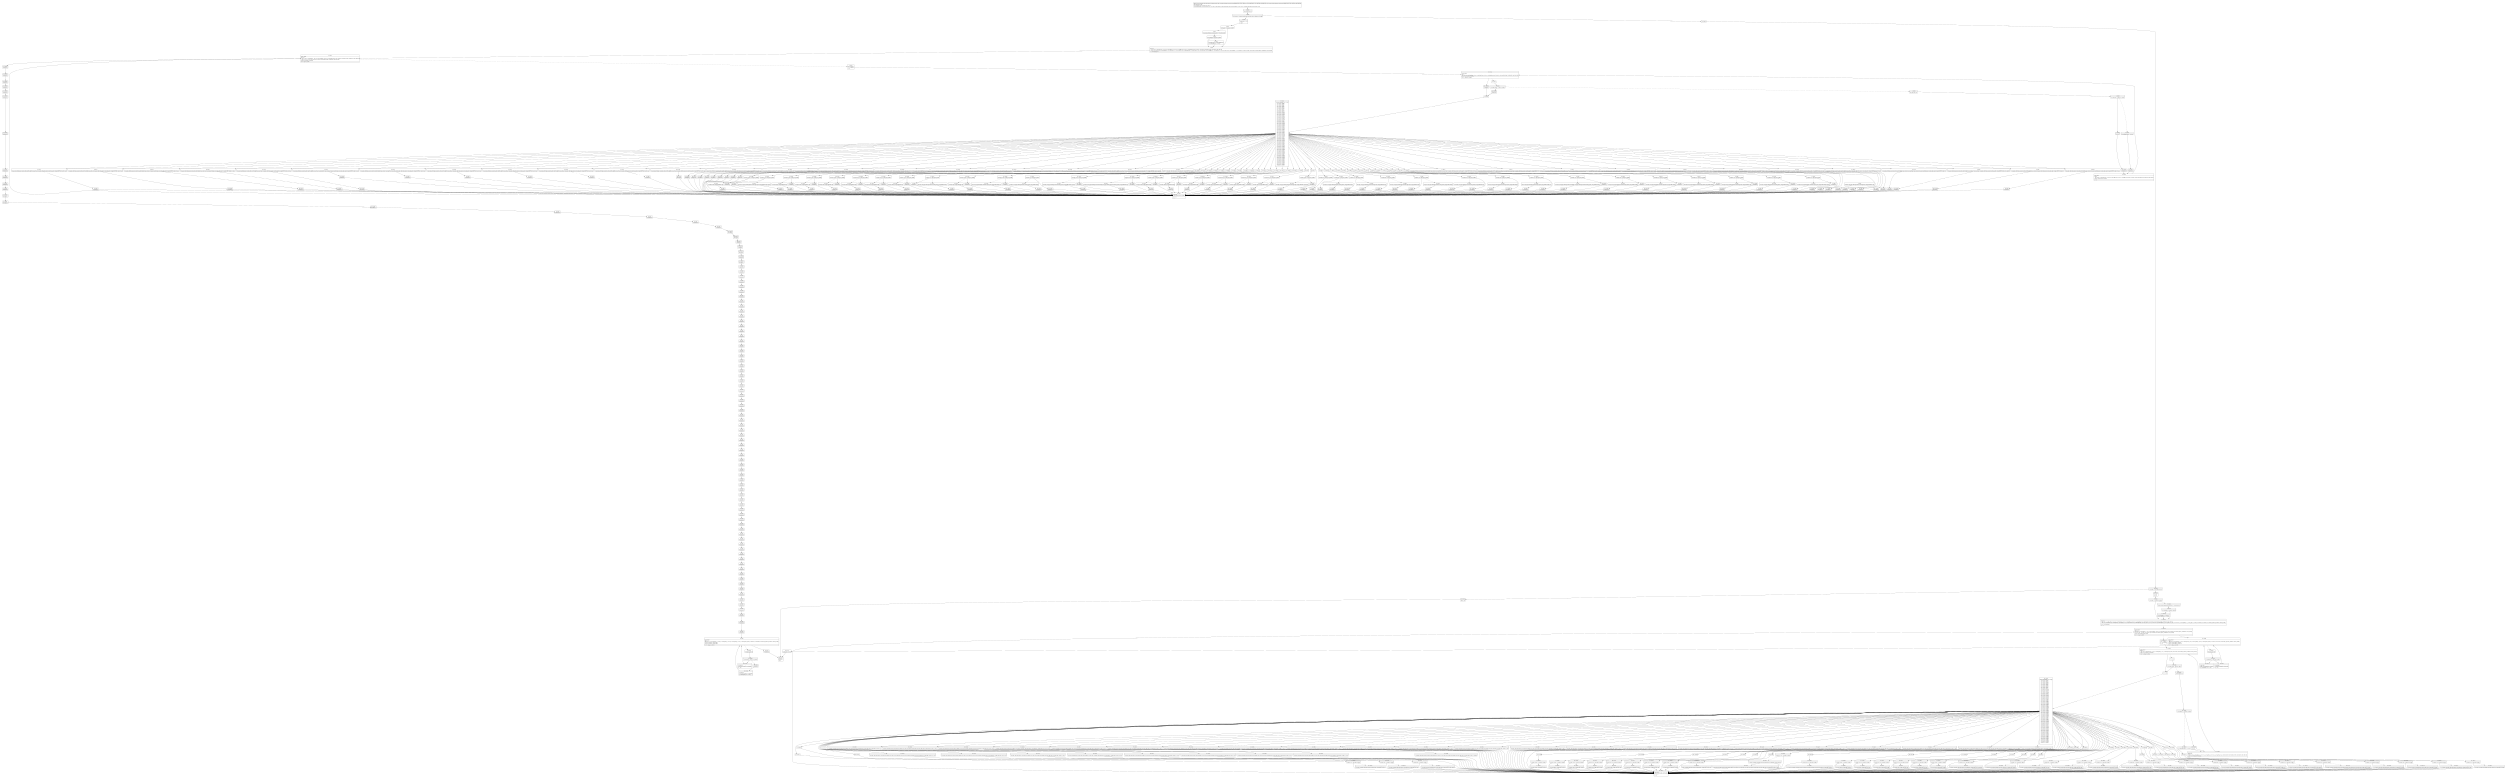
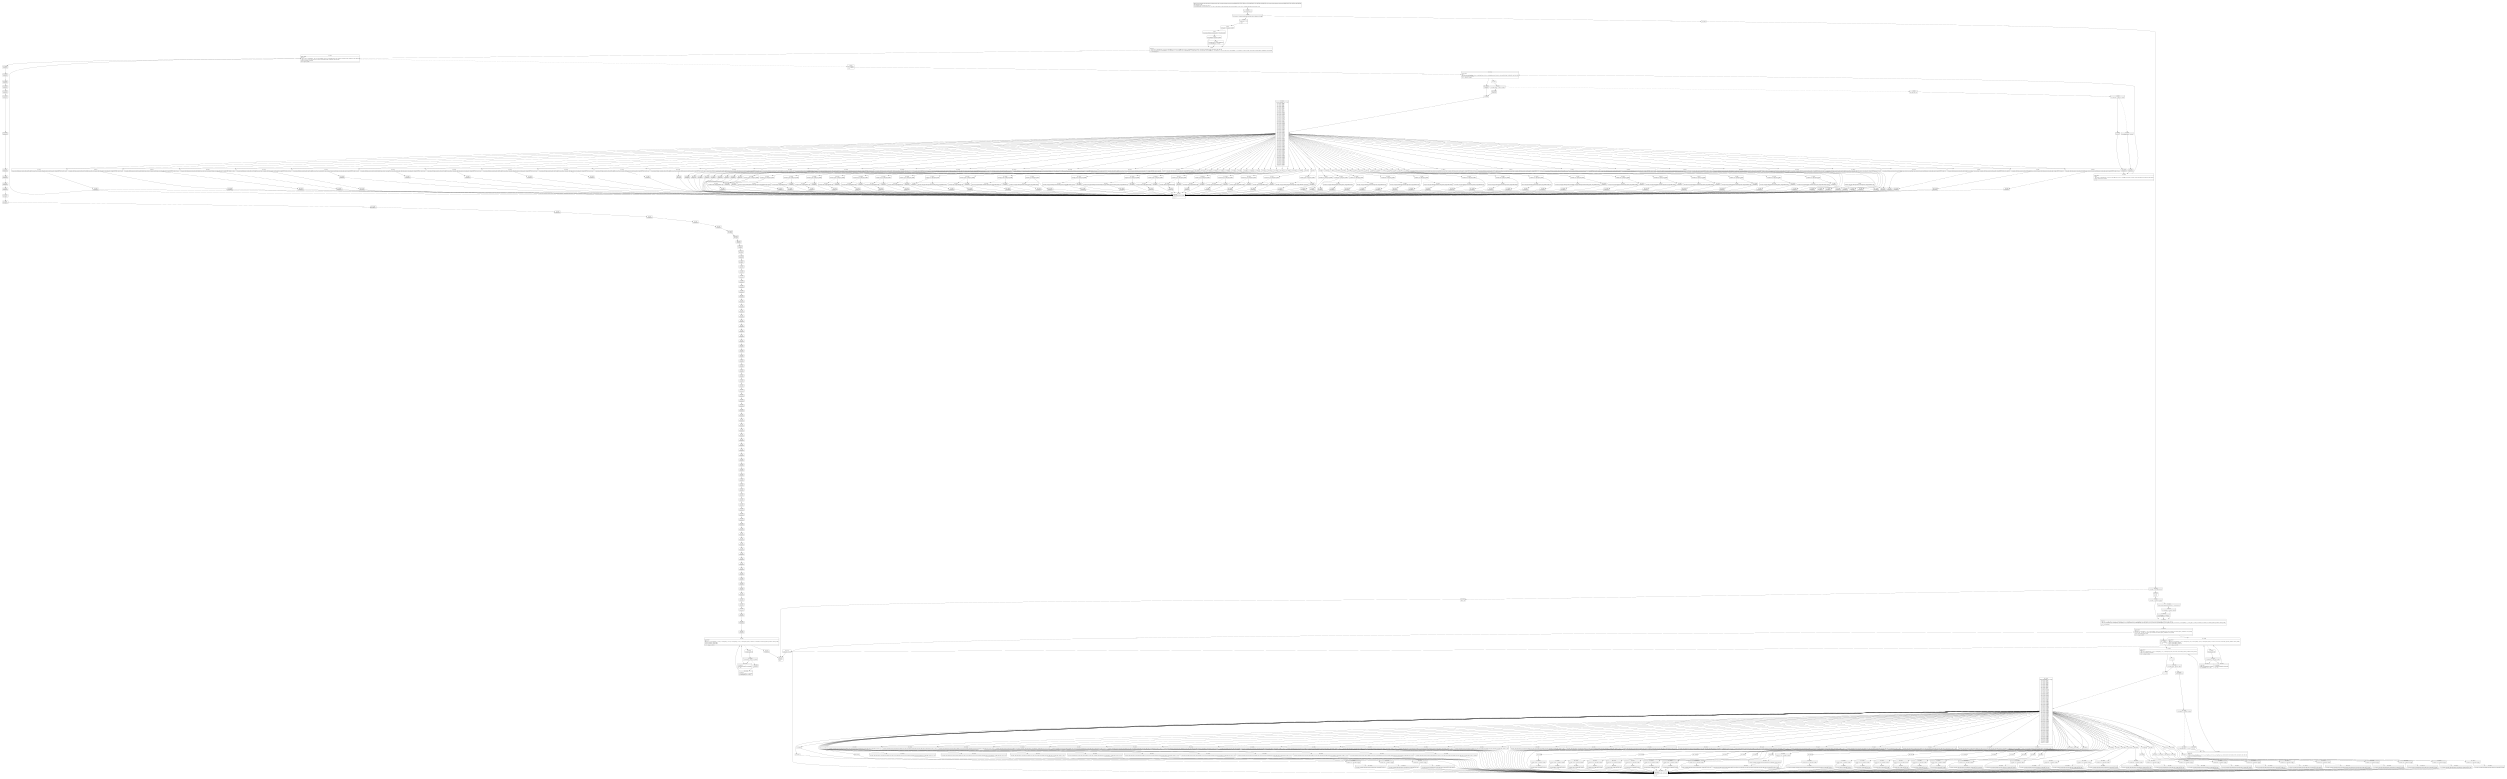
none -> (1382, 755)
